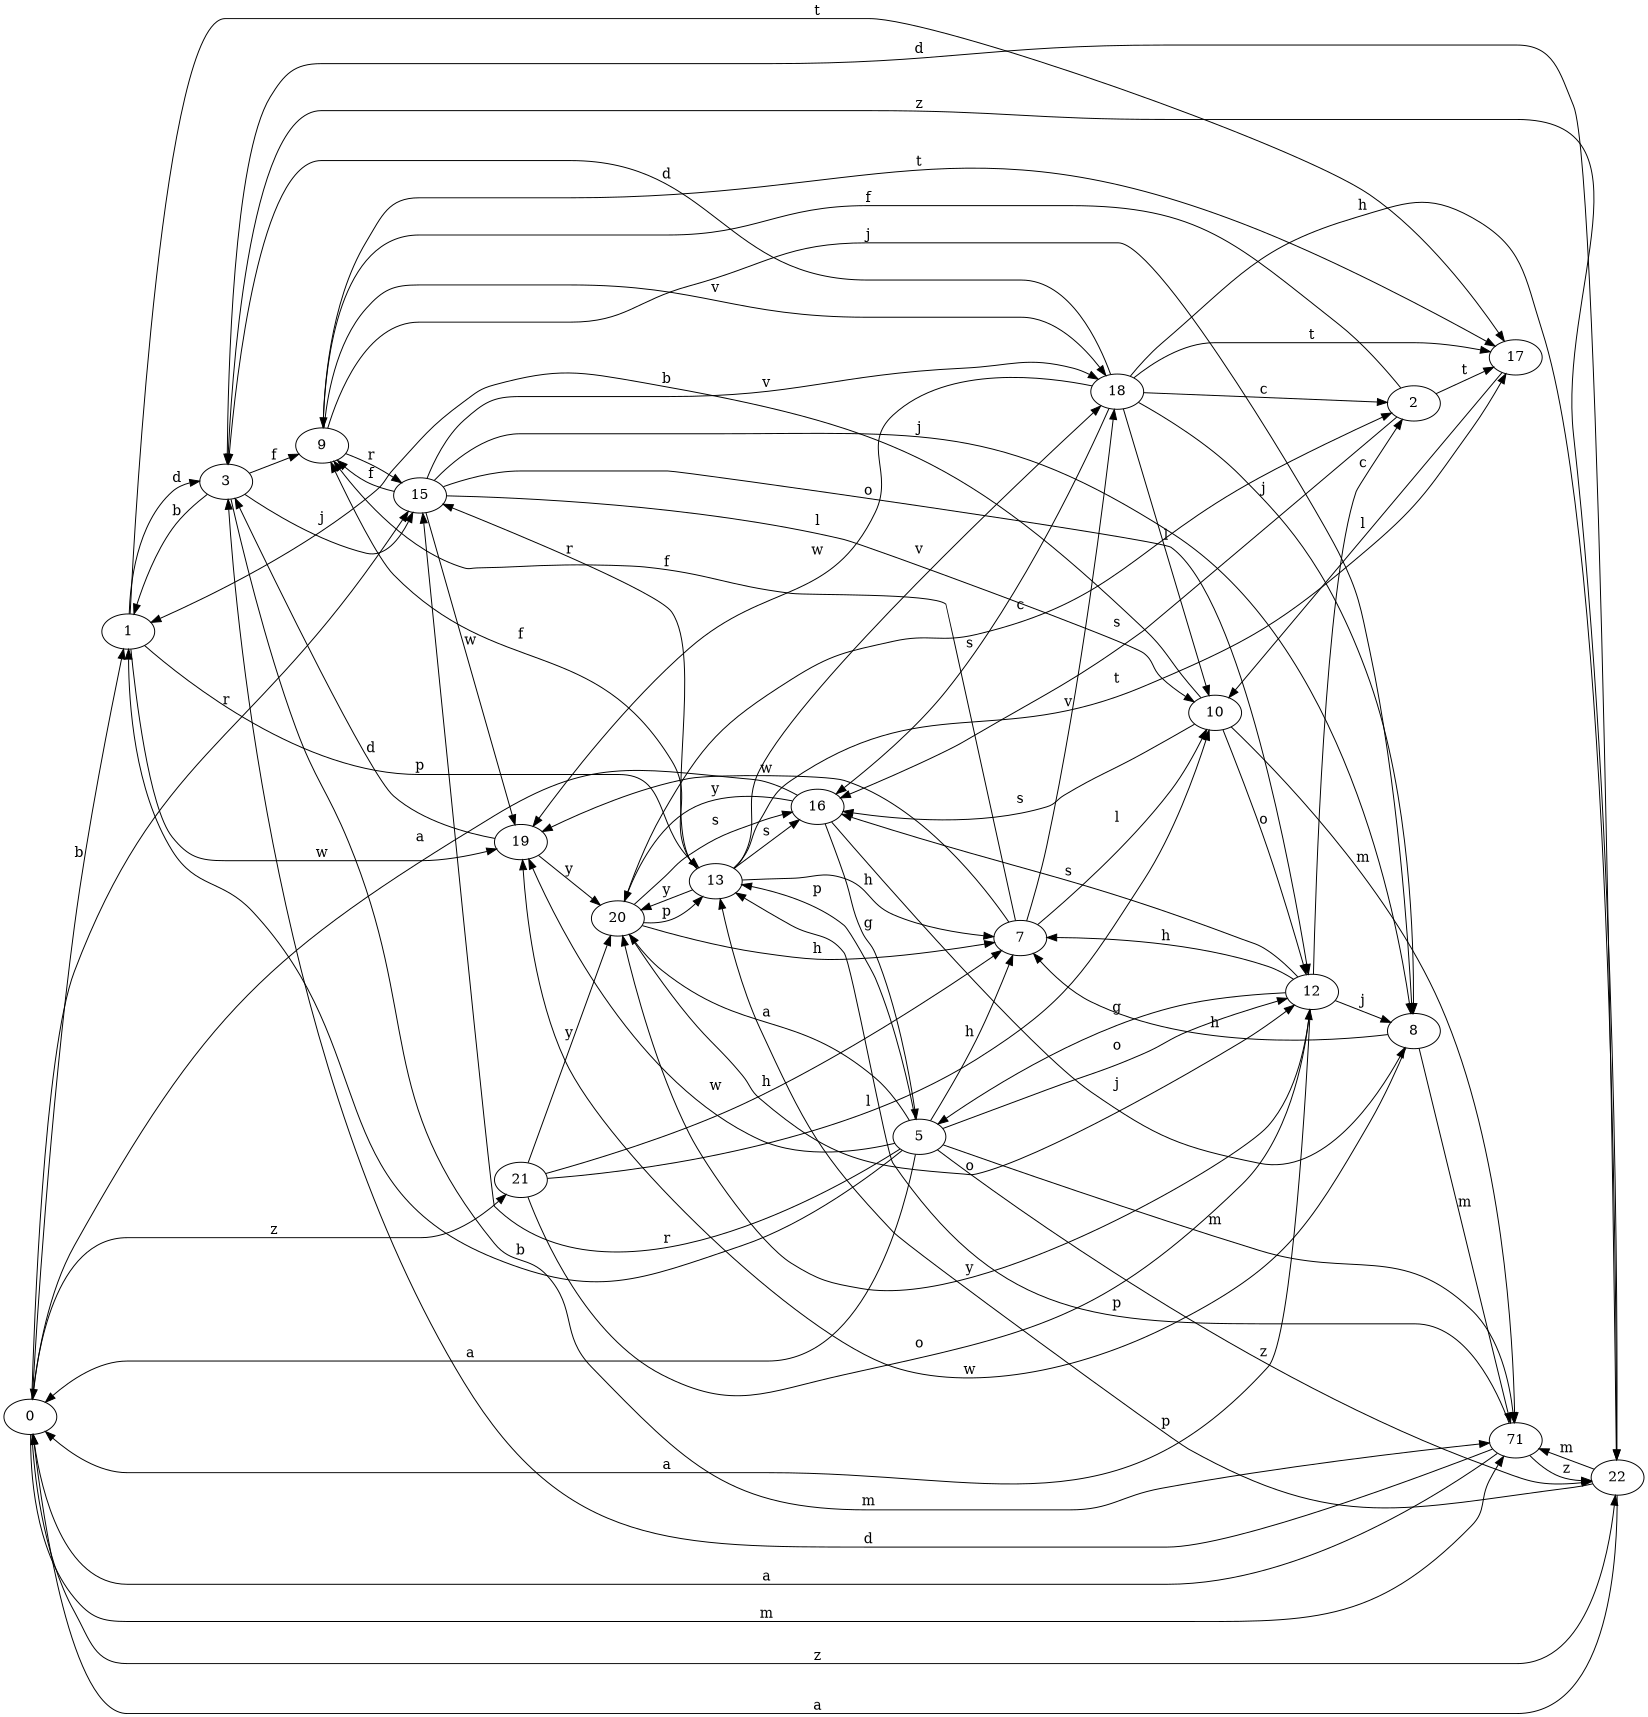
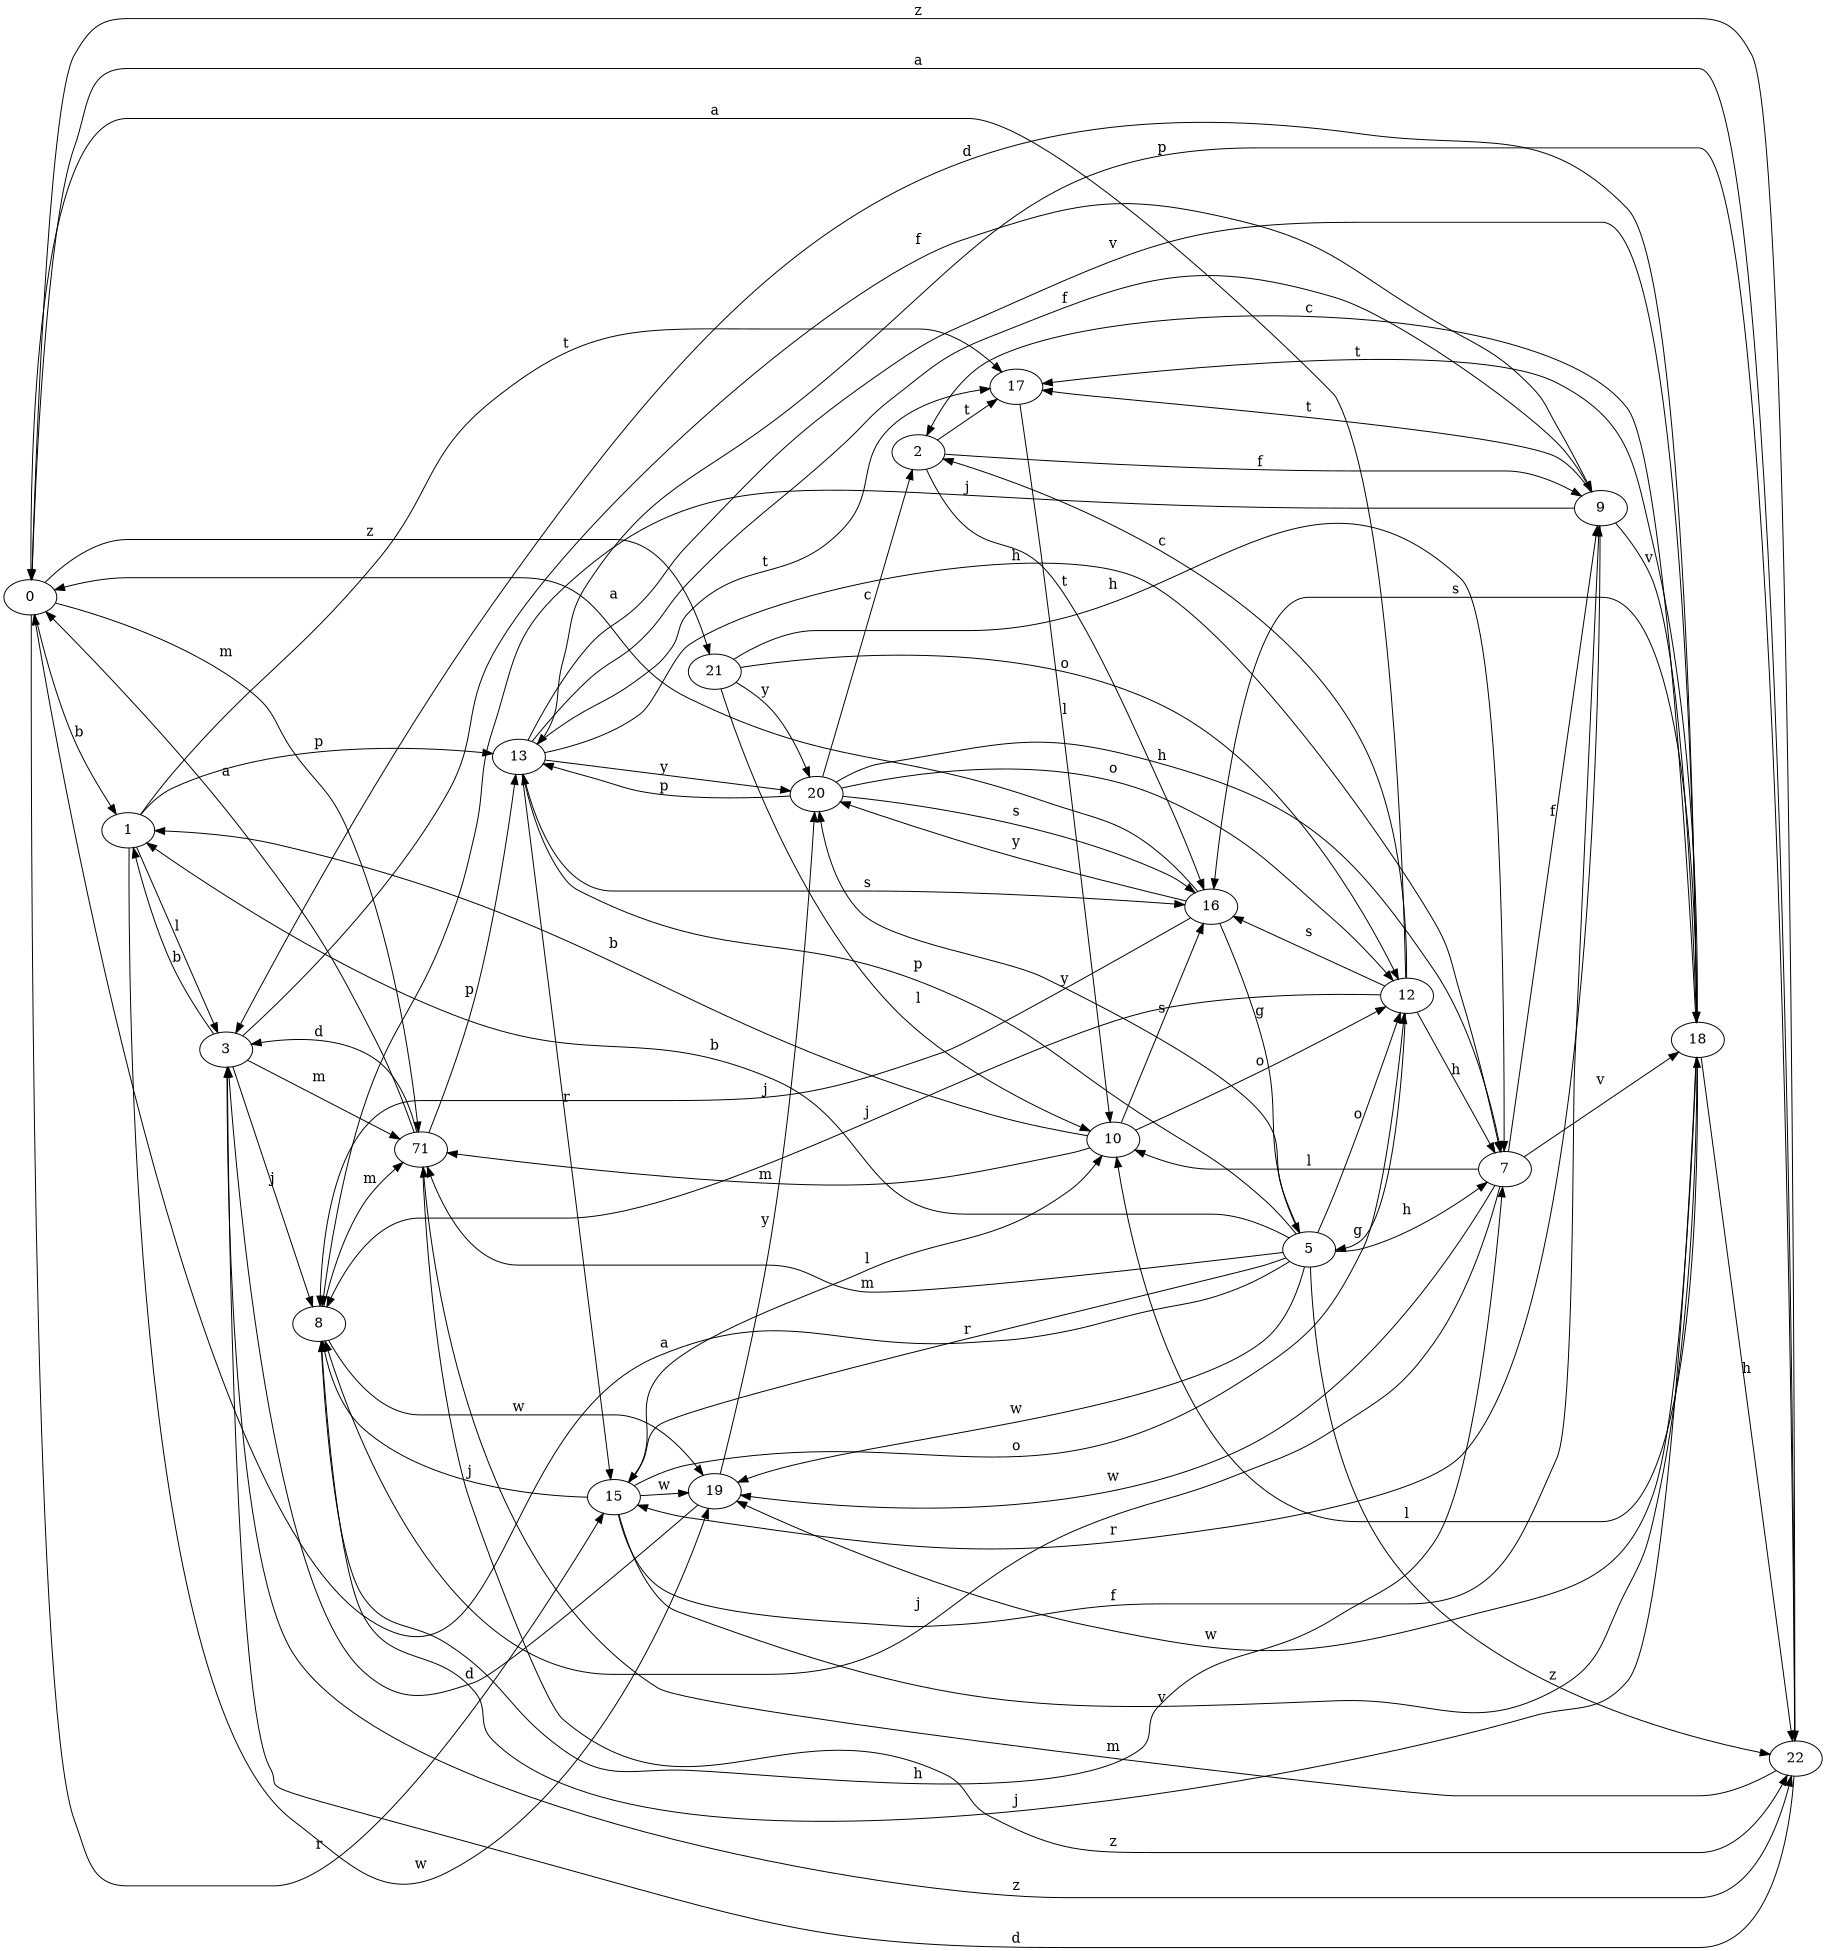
(177, 478) -> (177, 927)
(329, 541) -> (271, 1182)
(1117, 623) -> (1065, 582)
(767, 1013) -> (1065, 980)
(927, 1286) -> none
none -> (948, 1609)
